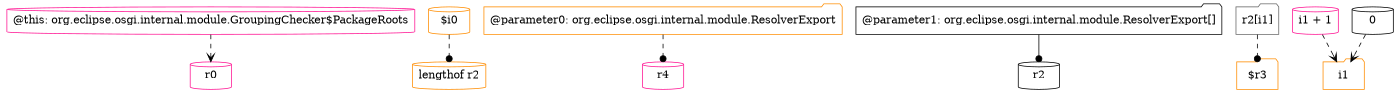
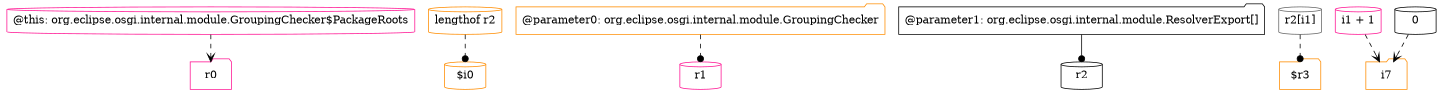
(663, 21) -> (700, 21)
(1257, 21) -> (1300, 21)
(449, 45) -> (465, 45)
(211, 76) -> (211, 76)
(663, 76) -> (700, 76)
(1344, 76) -> (1386, 76)
